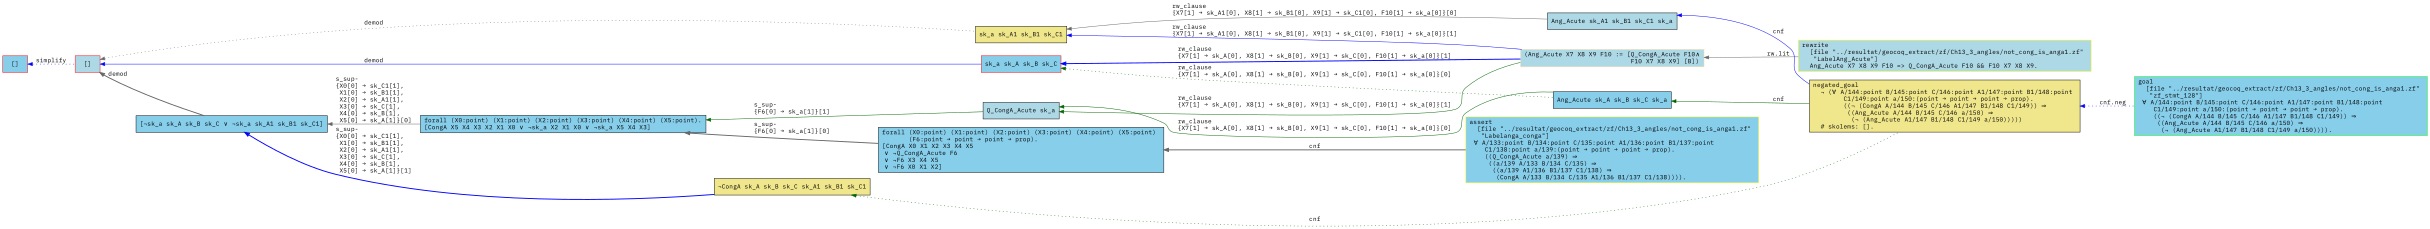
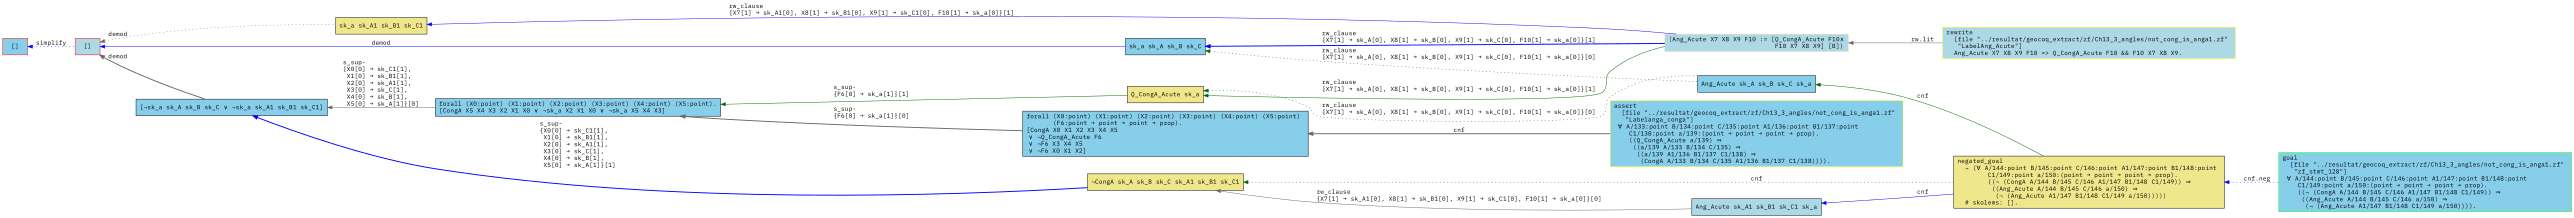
(1309, 17) -> (1456, 209)
(1021, 64) -> (1165, 47)
(1021, 111) -> (1165, 95)
(1314, 137) -> (1458, 121)
